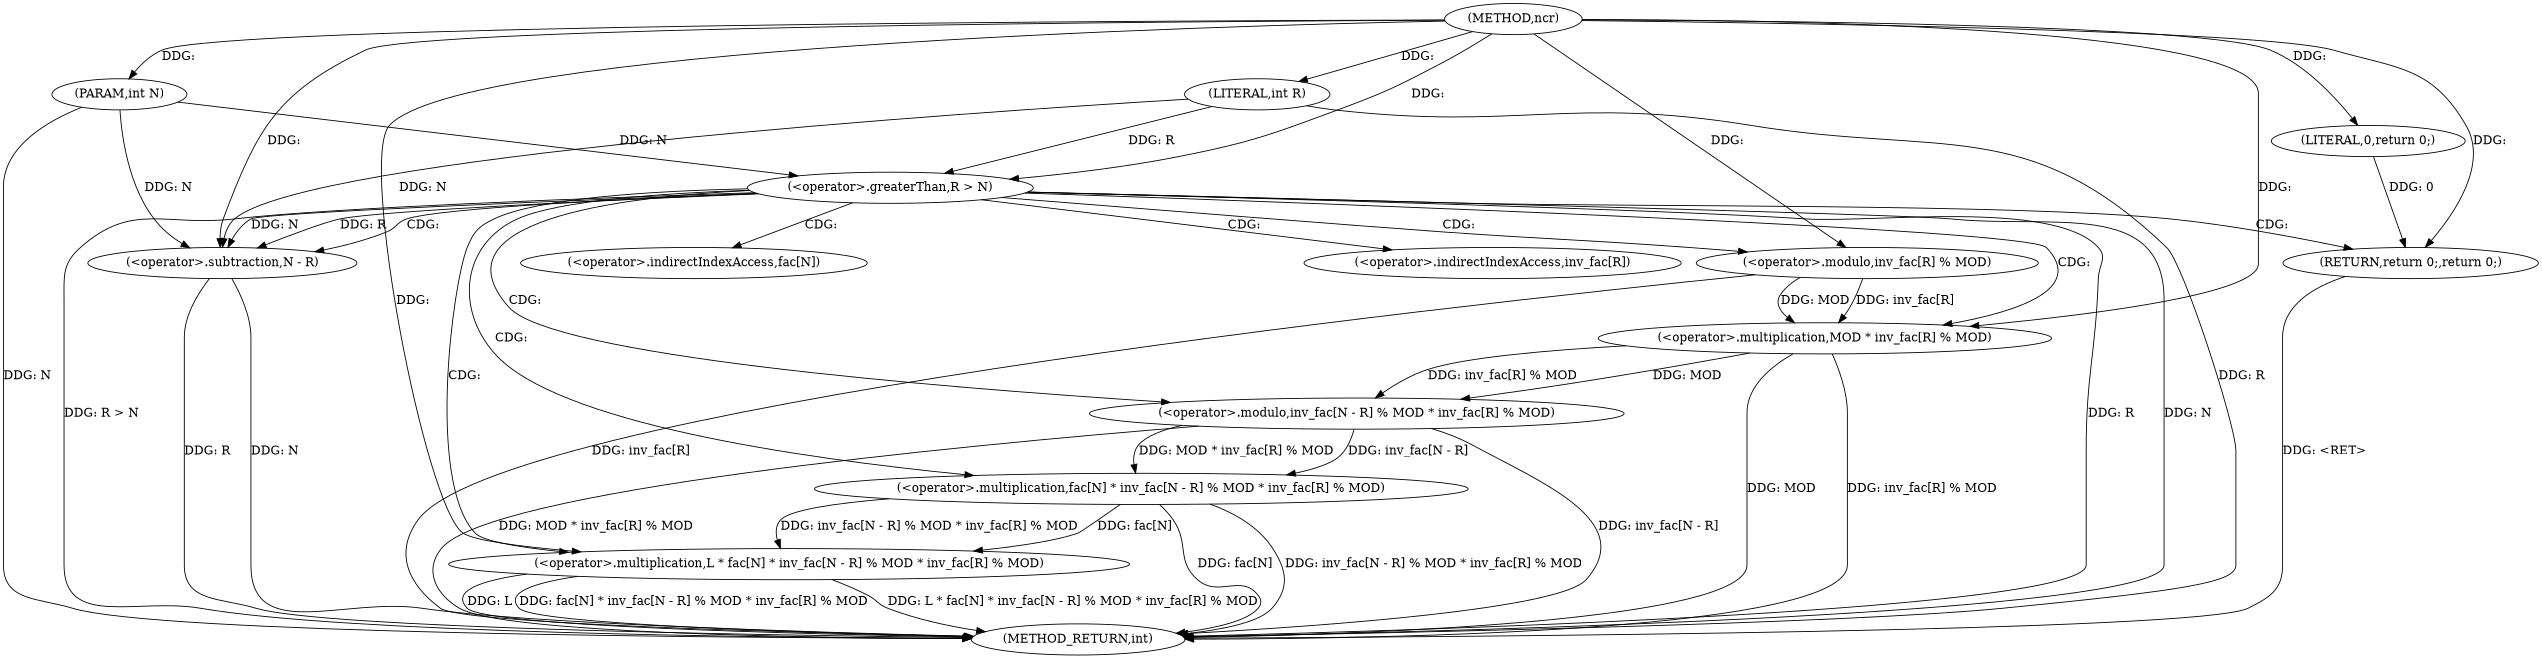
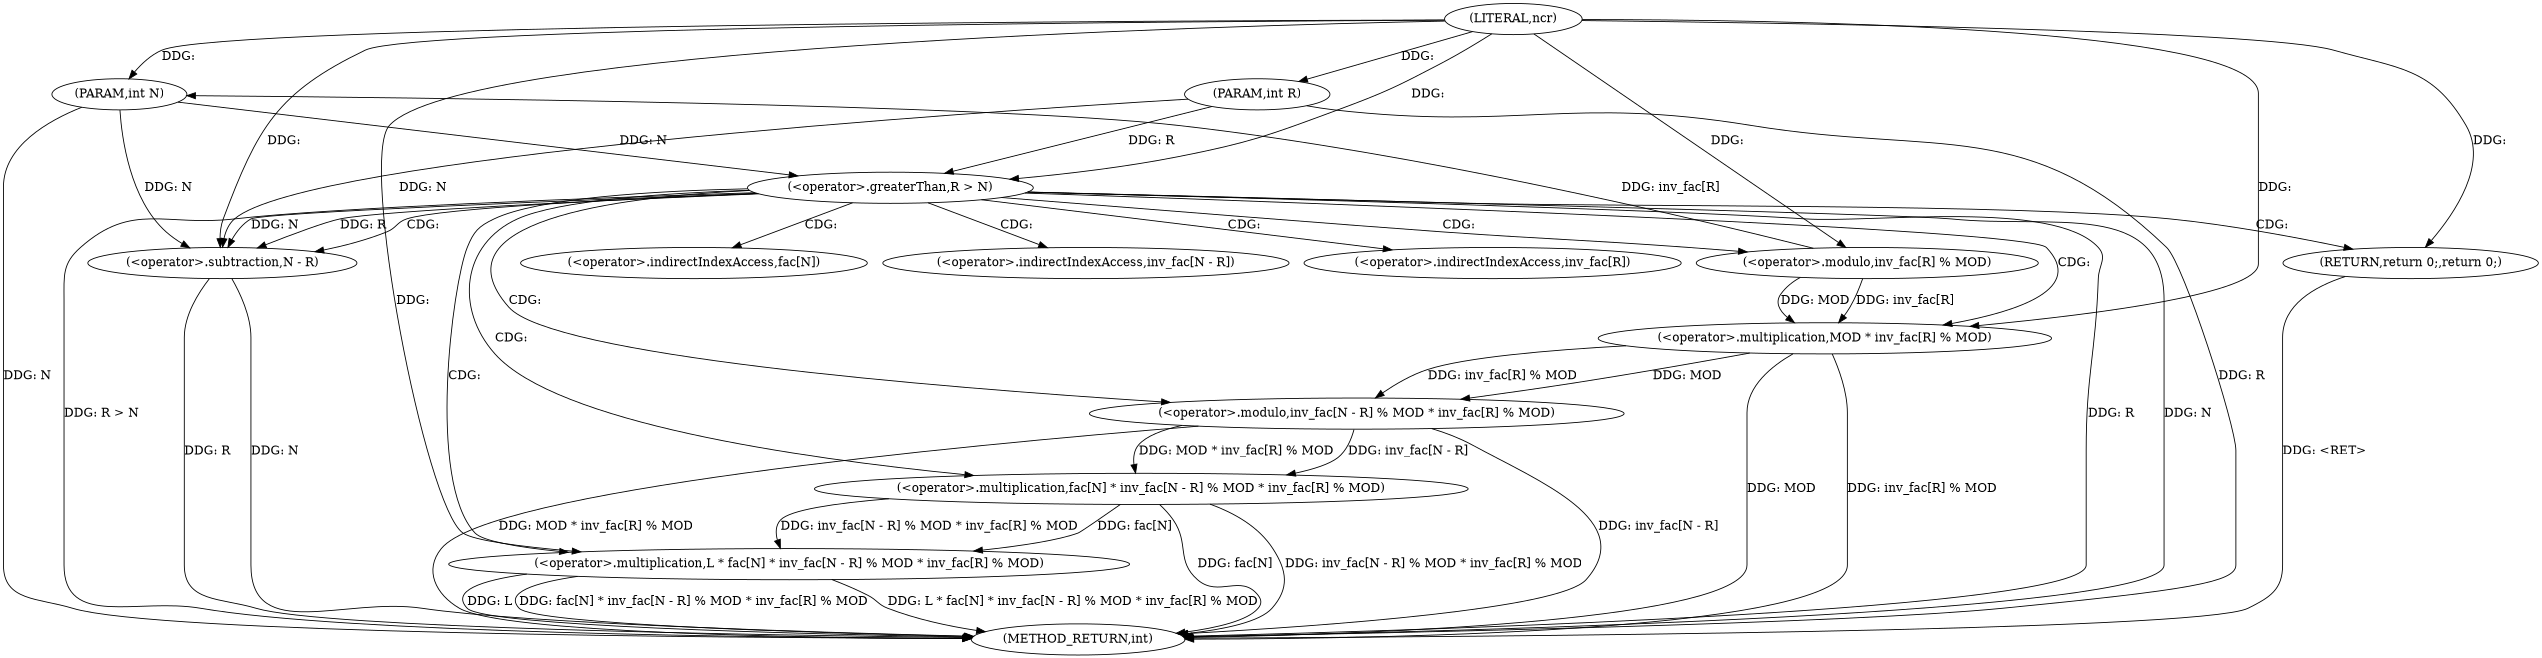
(1513, 19) -> (1513, 19)
(1257, 94) -> (1257, 94)
(2368, 141) -> none
none -> (1086, 263)
(767, 408) -> (1051, 116)
